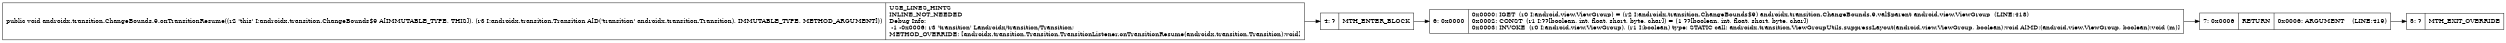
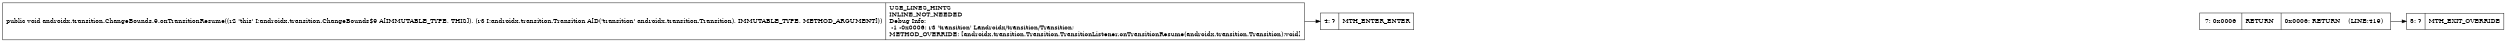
(1376, 21) -> (1376, 21)
(1807, 21) -> none
(2332, 21) -> (2334, 21)
